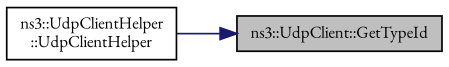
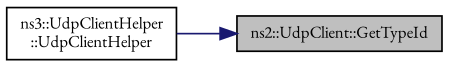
(339, 34) -> (339, 34)
